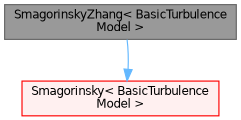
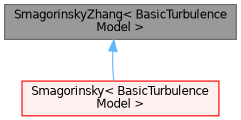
(128, 54) -> (113, 66)
